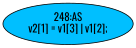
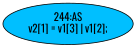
(68, 24) -> (68, 24)
